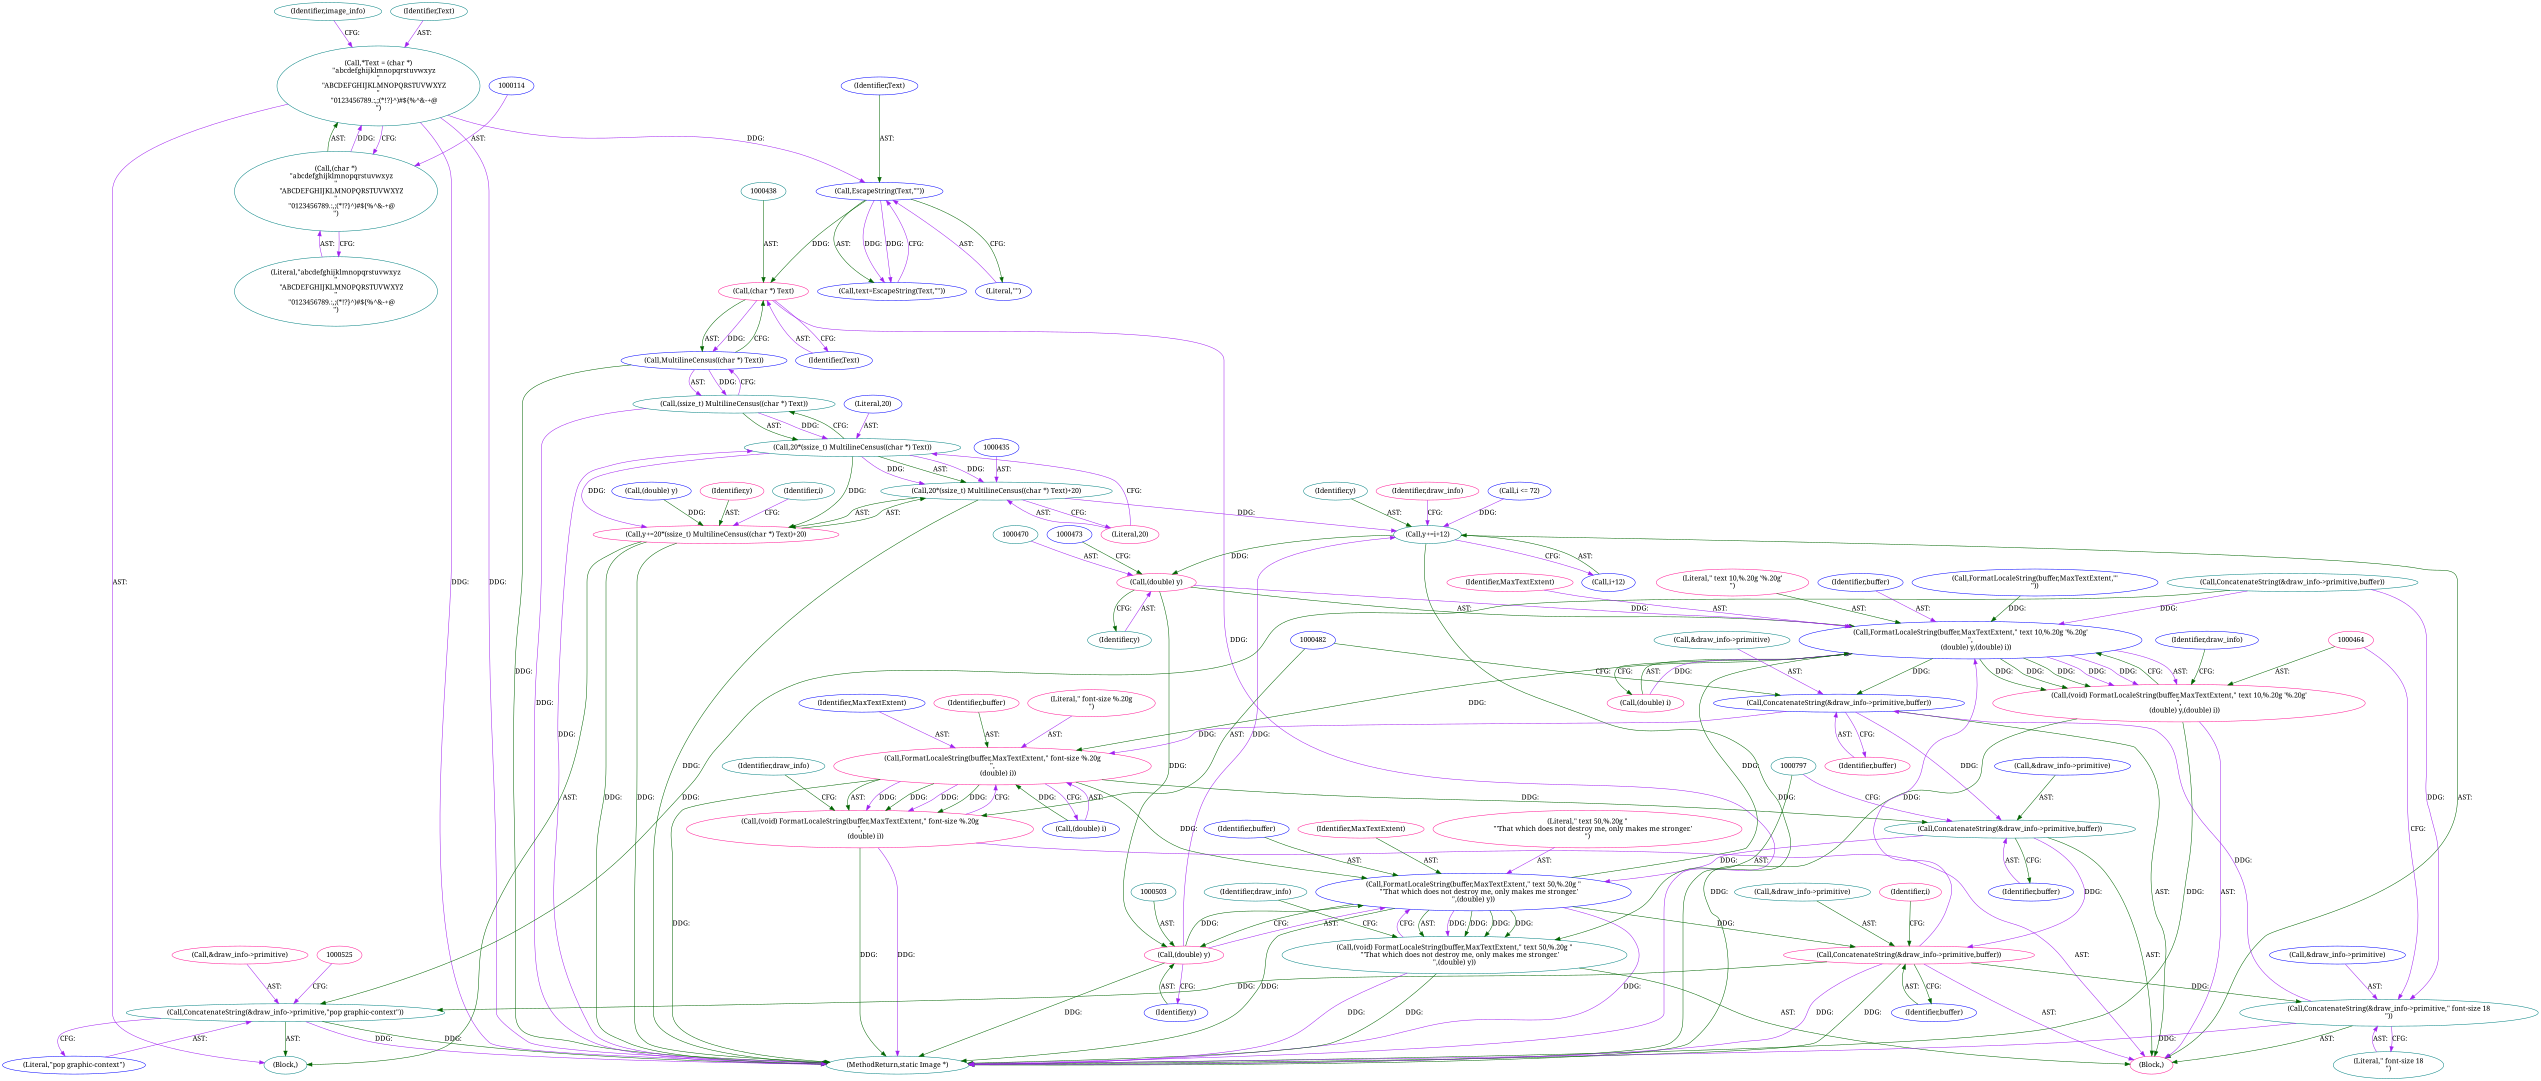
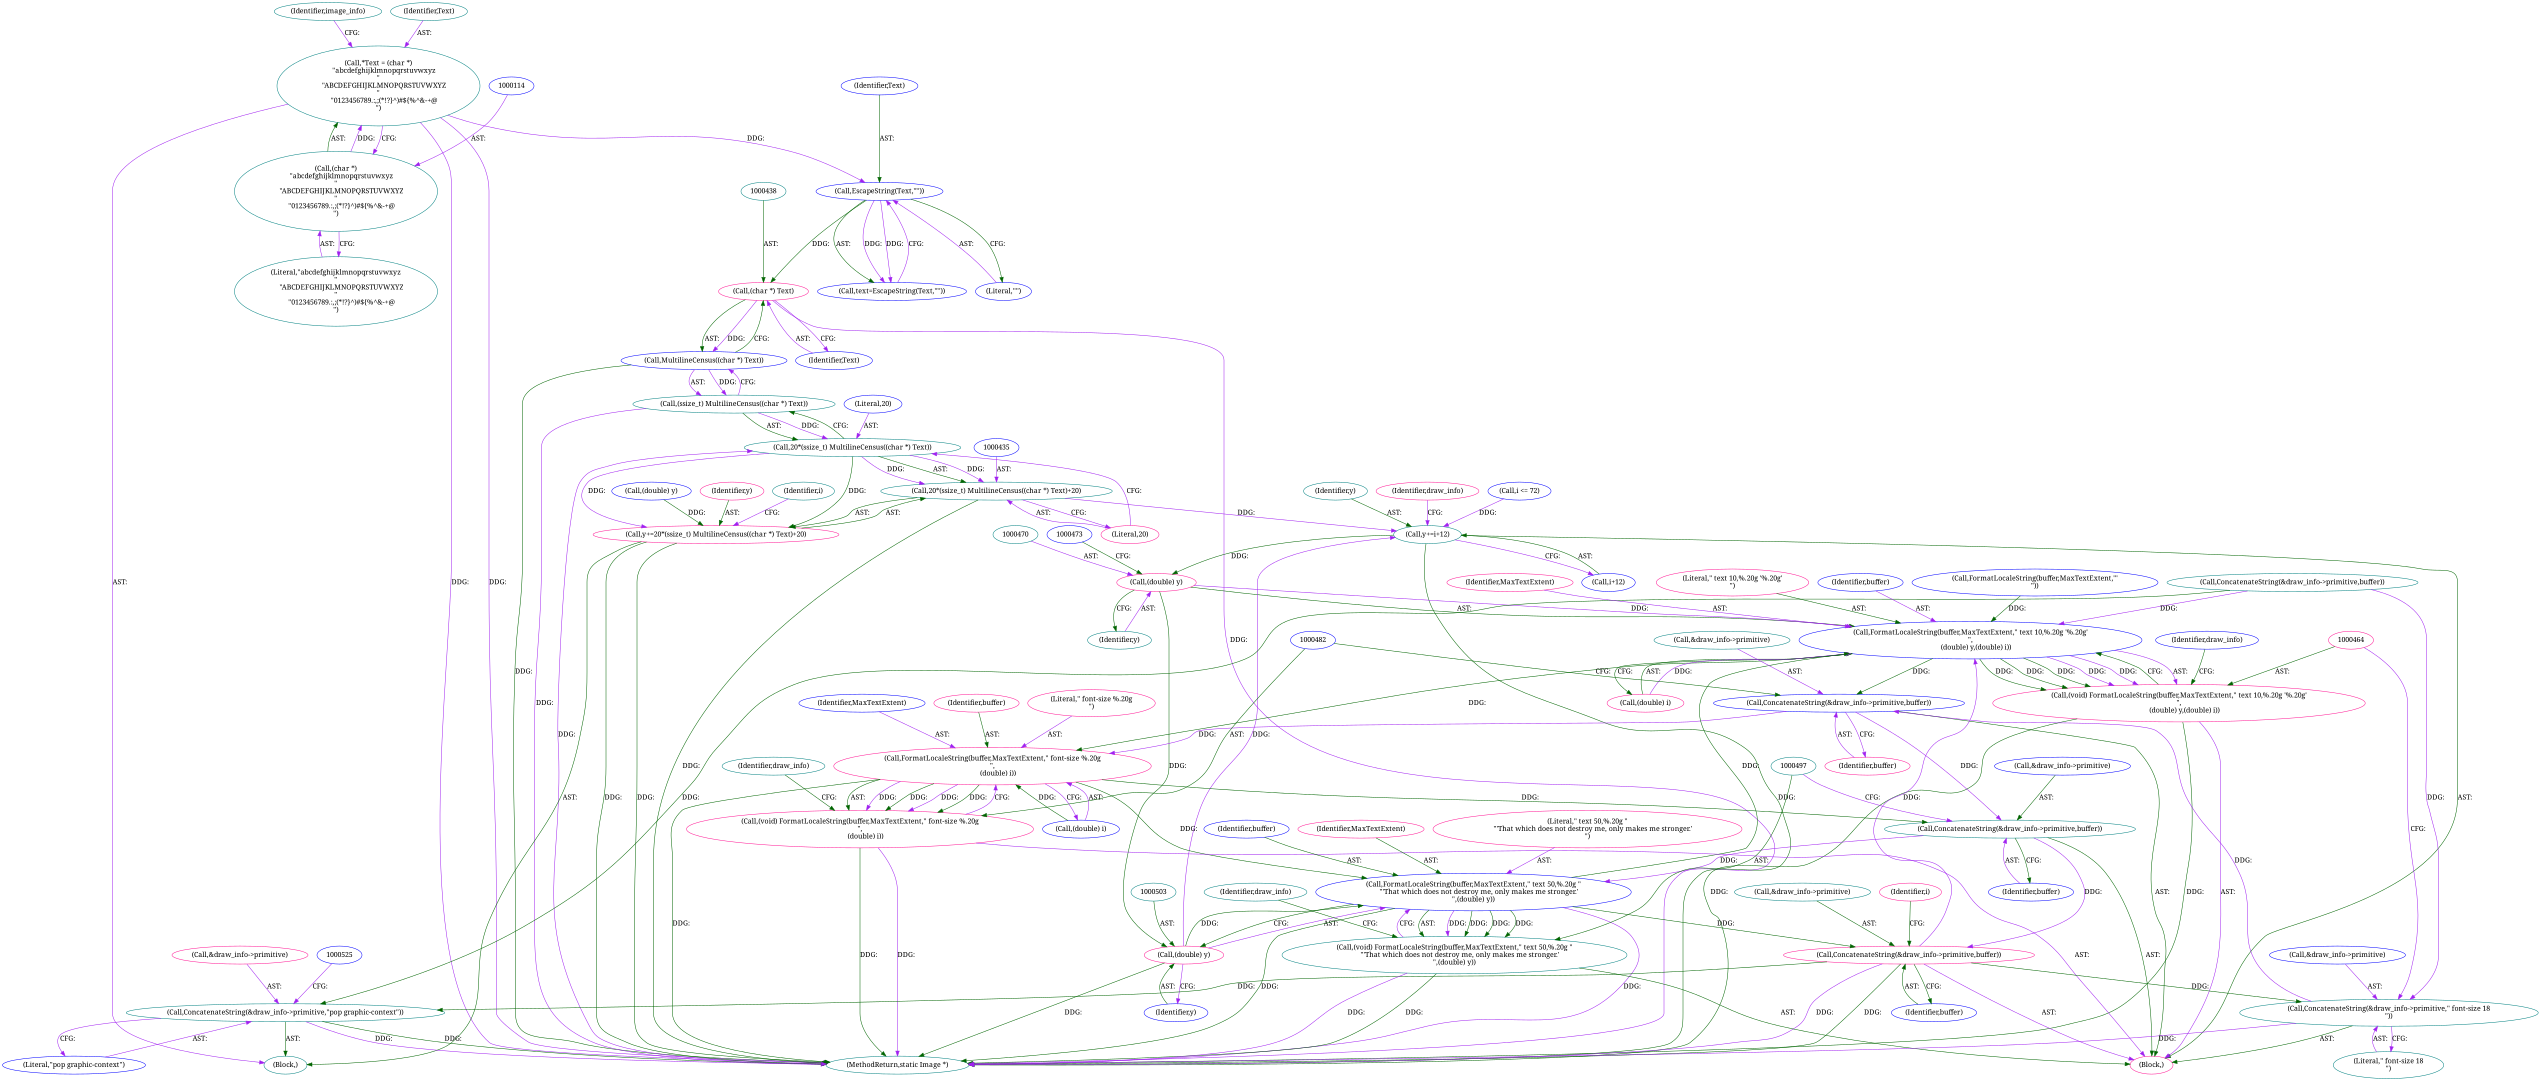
(1794, 766) -> (1794, 766)
(340, 955) -> (340, 955)
